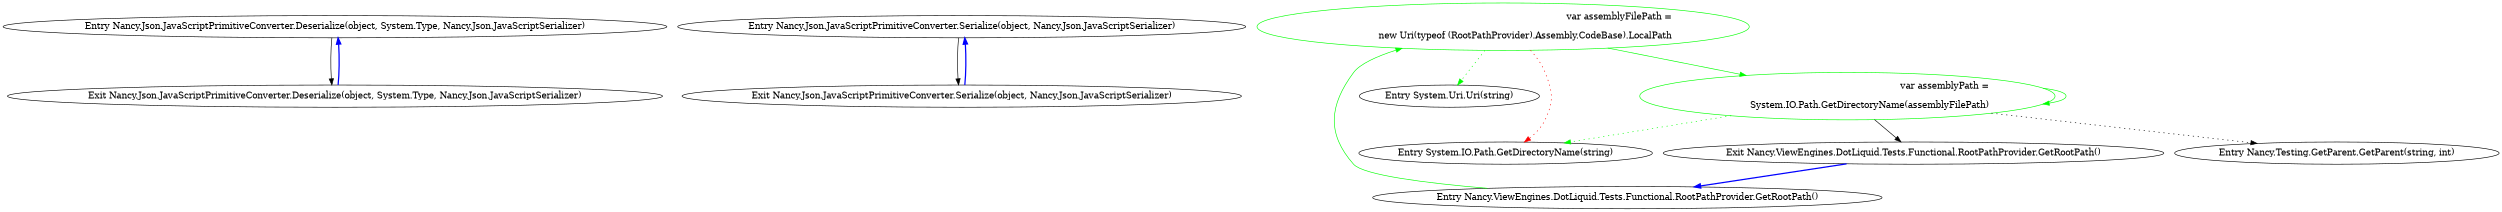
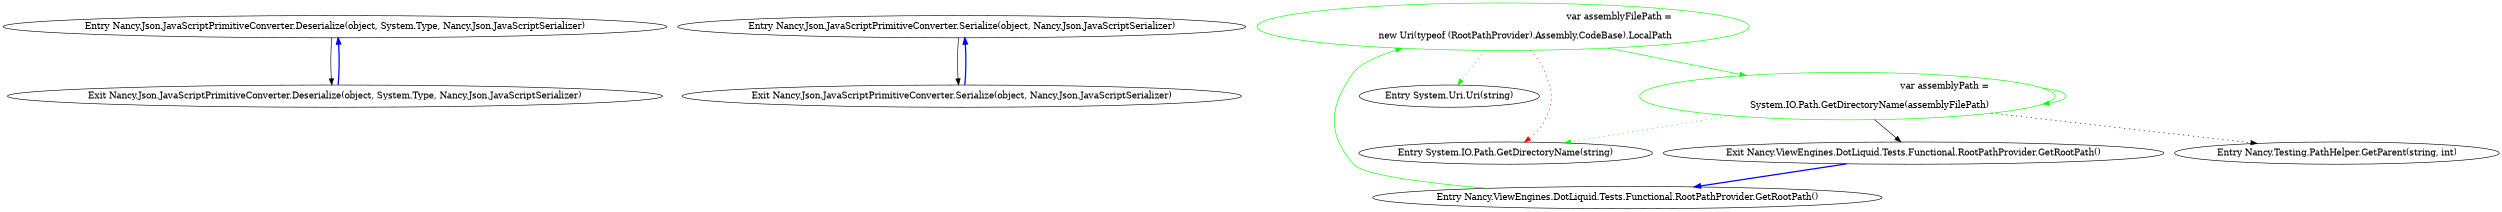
(2337, 153) -> (2337, 153)
